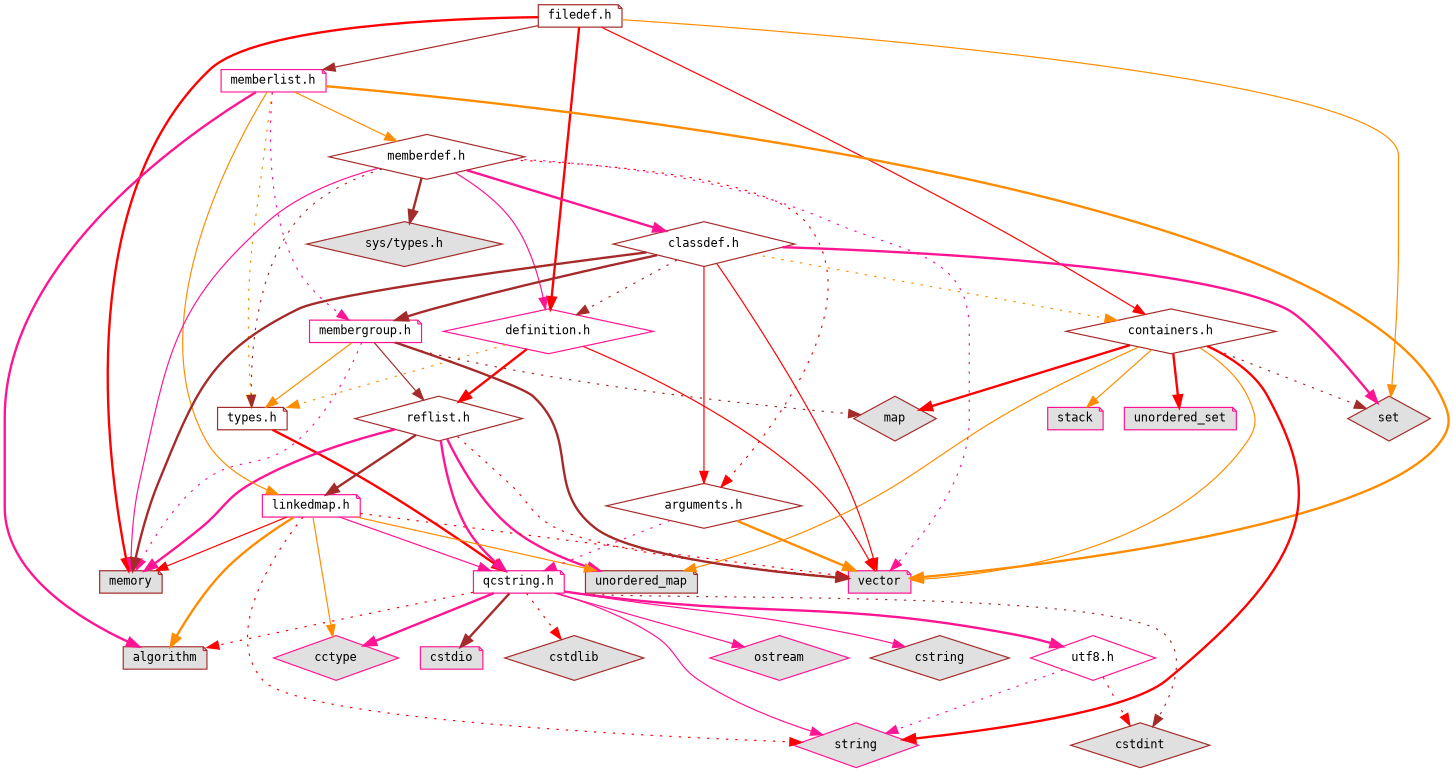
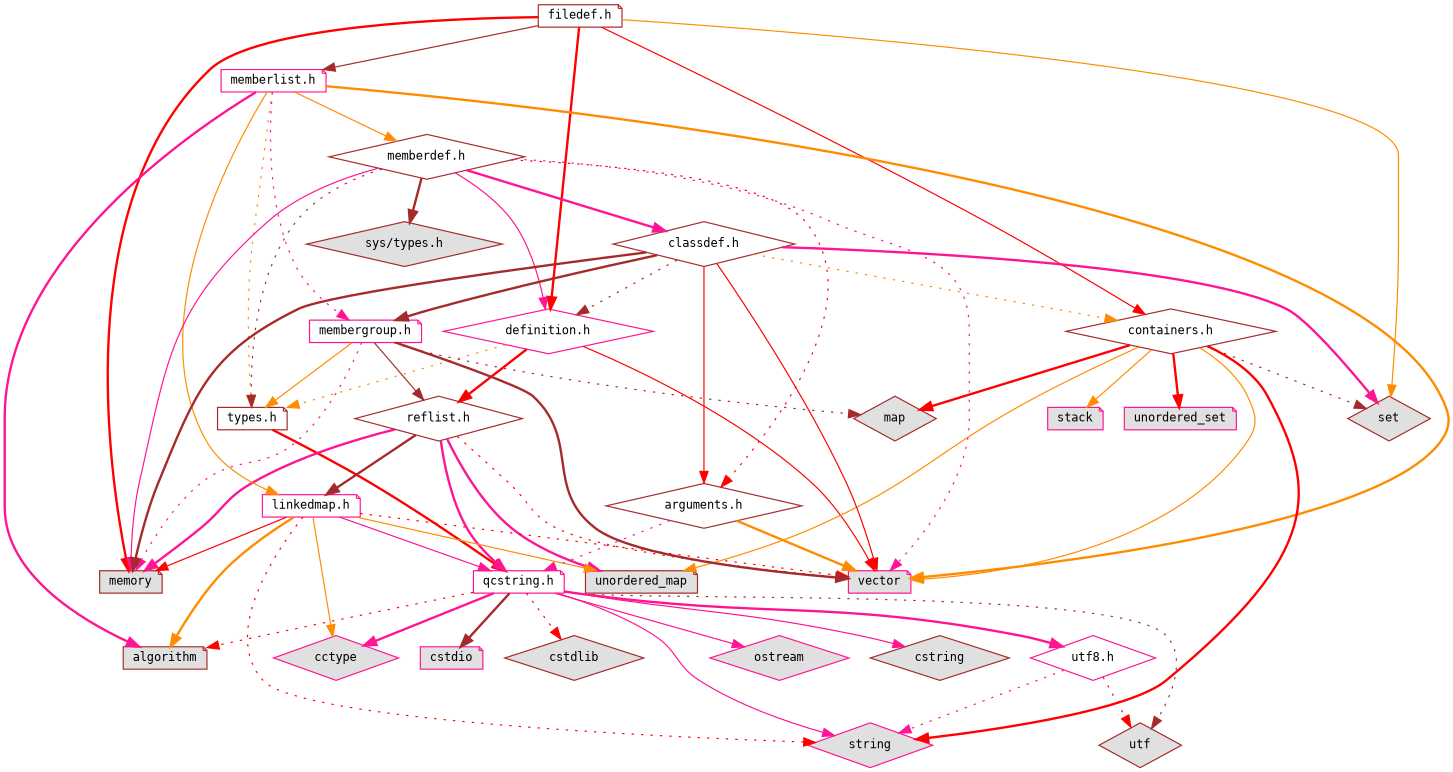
(1140, 745) -> (1140, 745)
